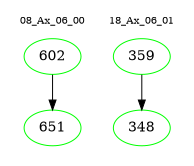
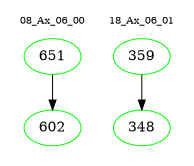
(53, 87) -> (53, 87)
